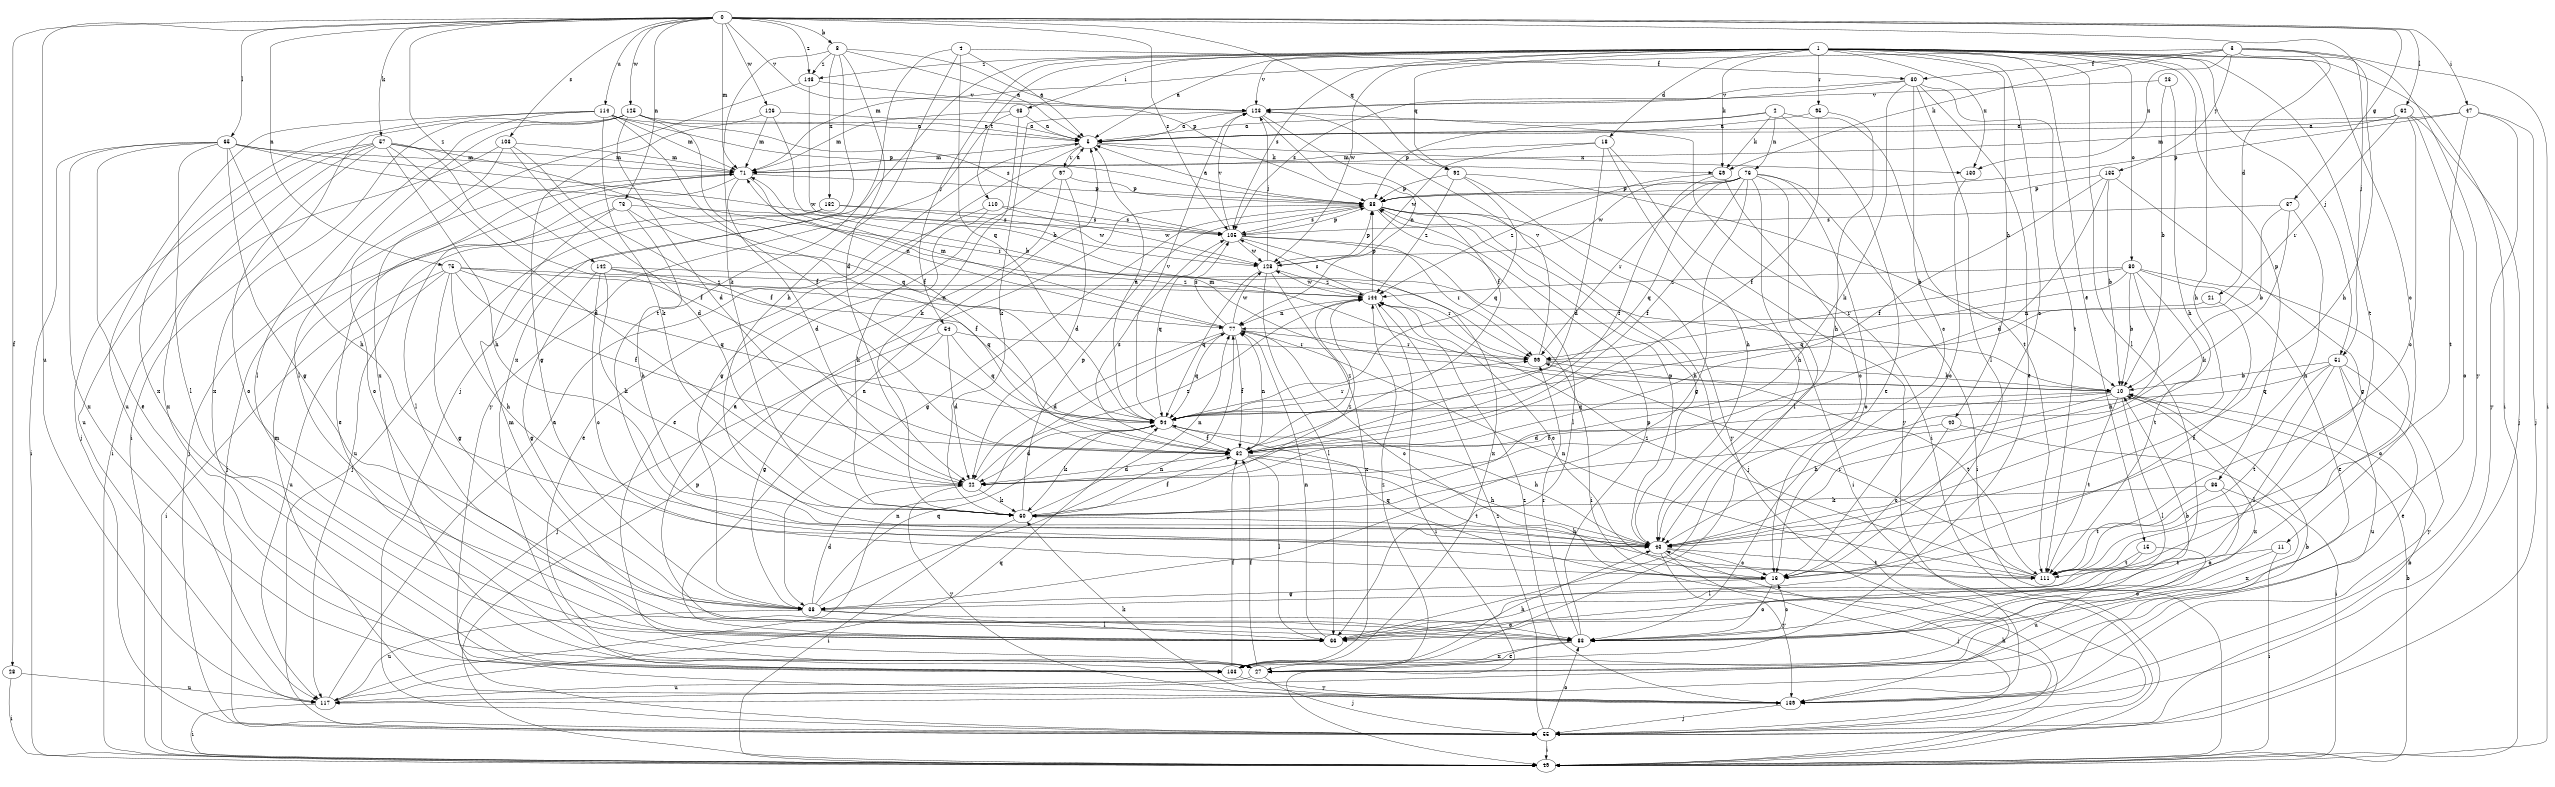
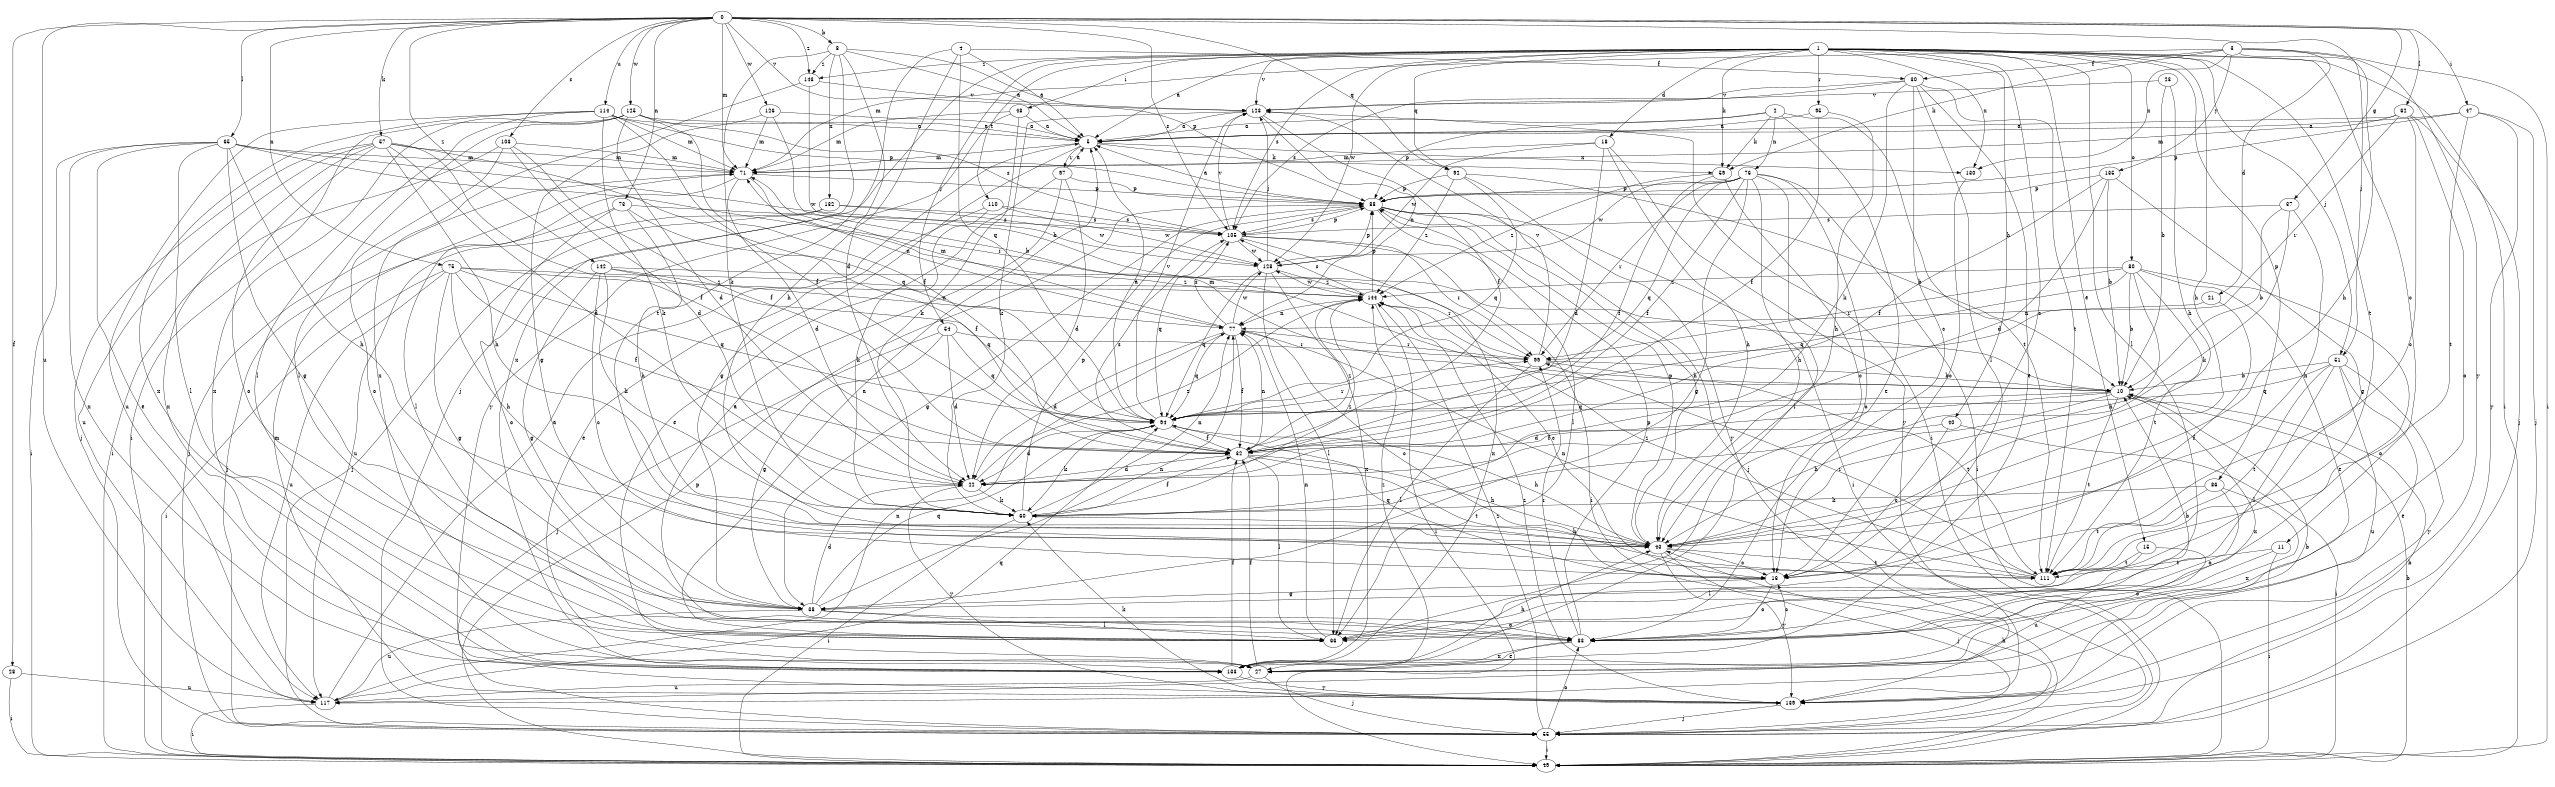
(512, 423) -> (512, 423)
(499, 586) -> none
(1888, 595) -> (1418, 477)
